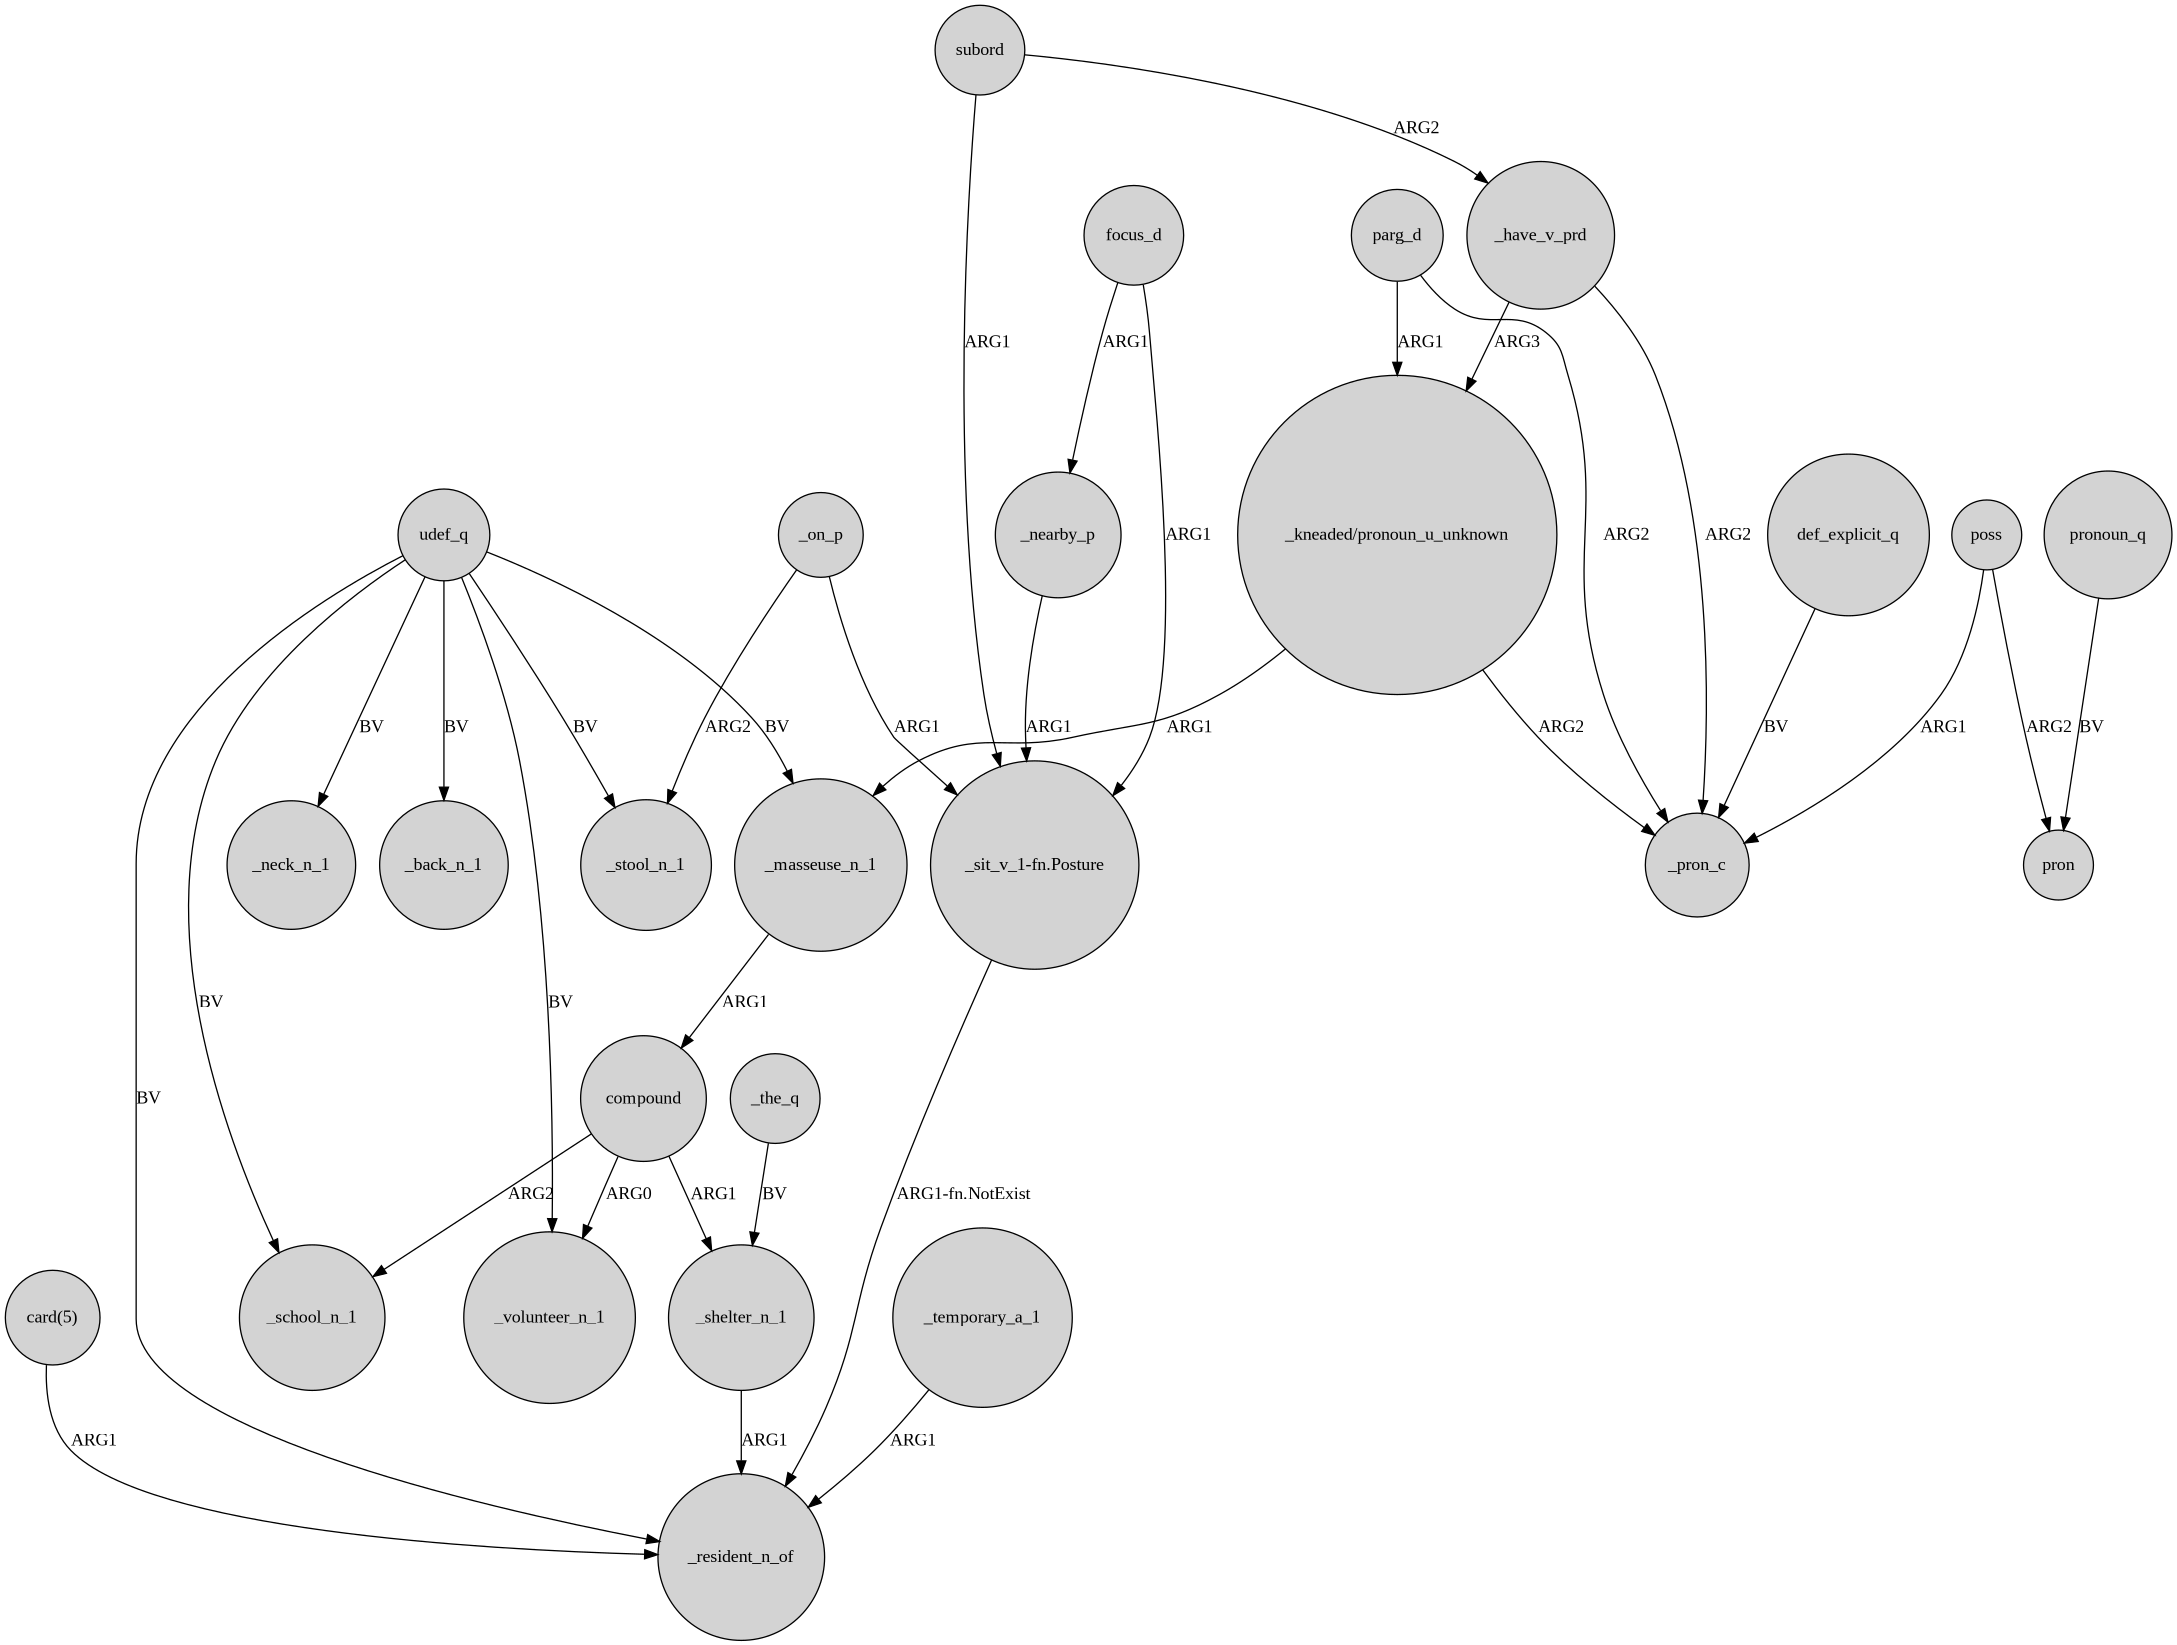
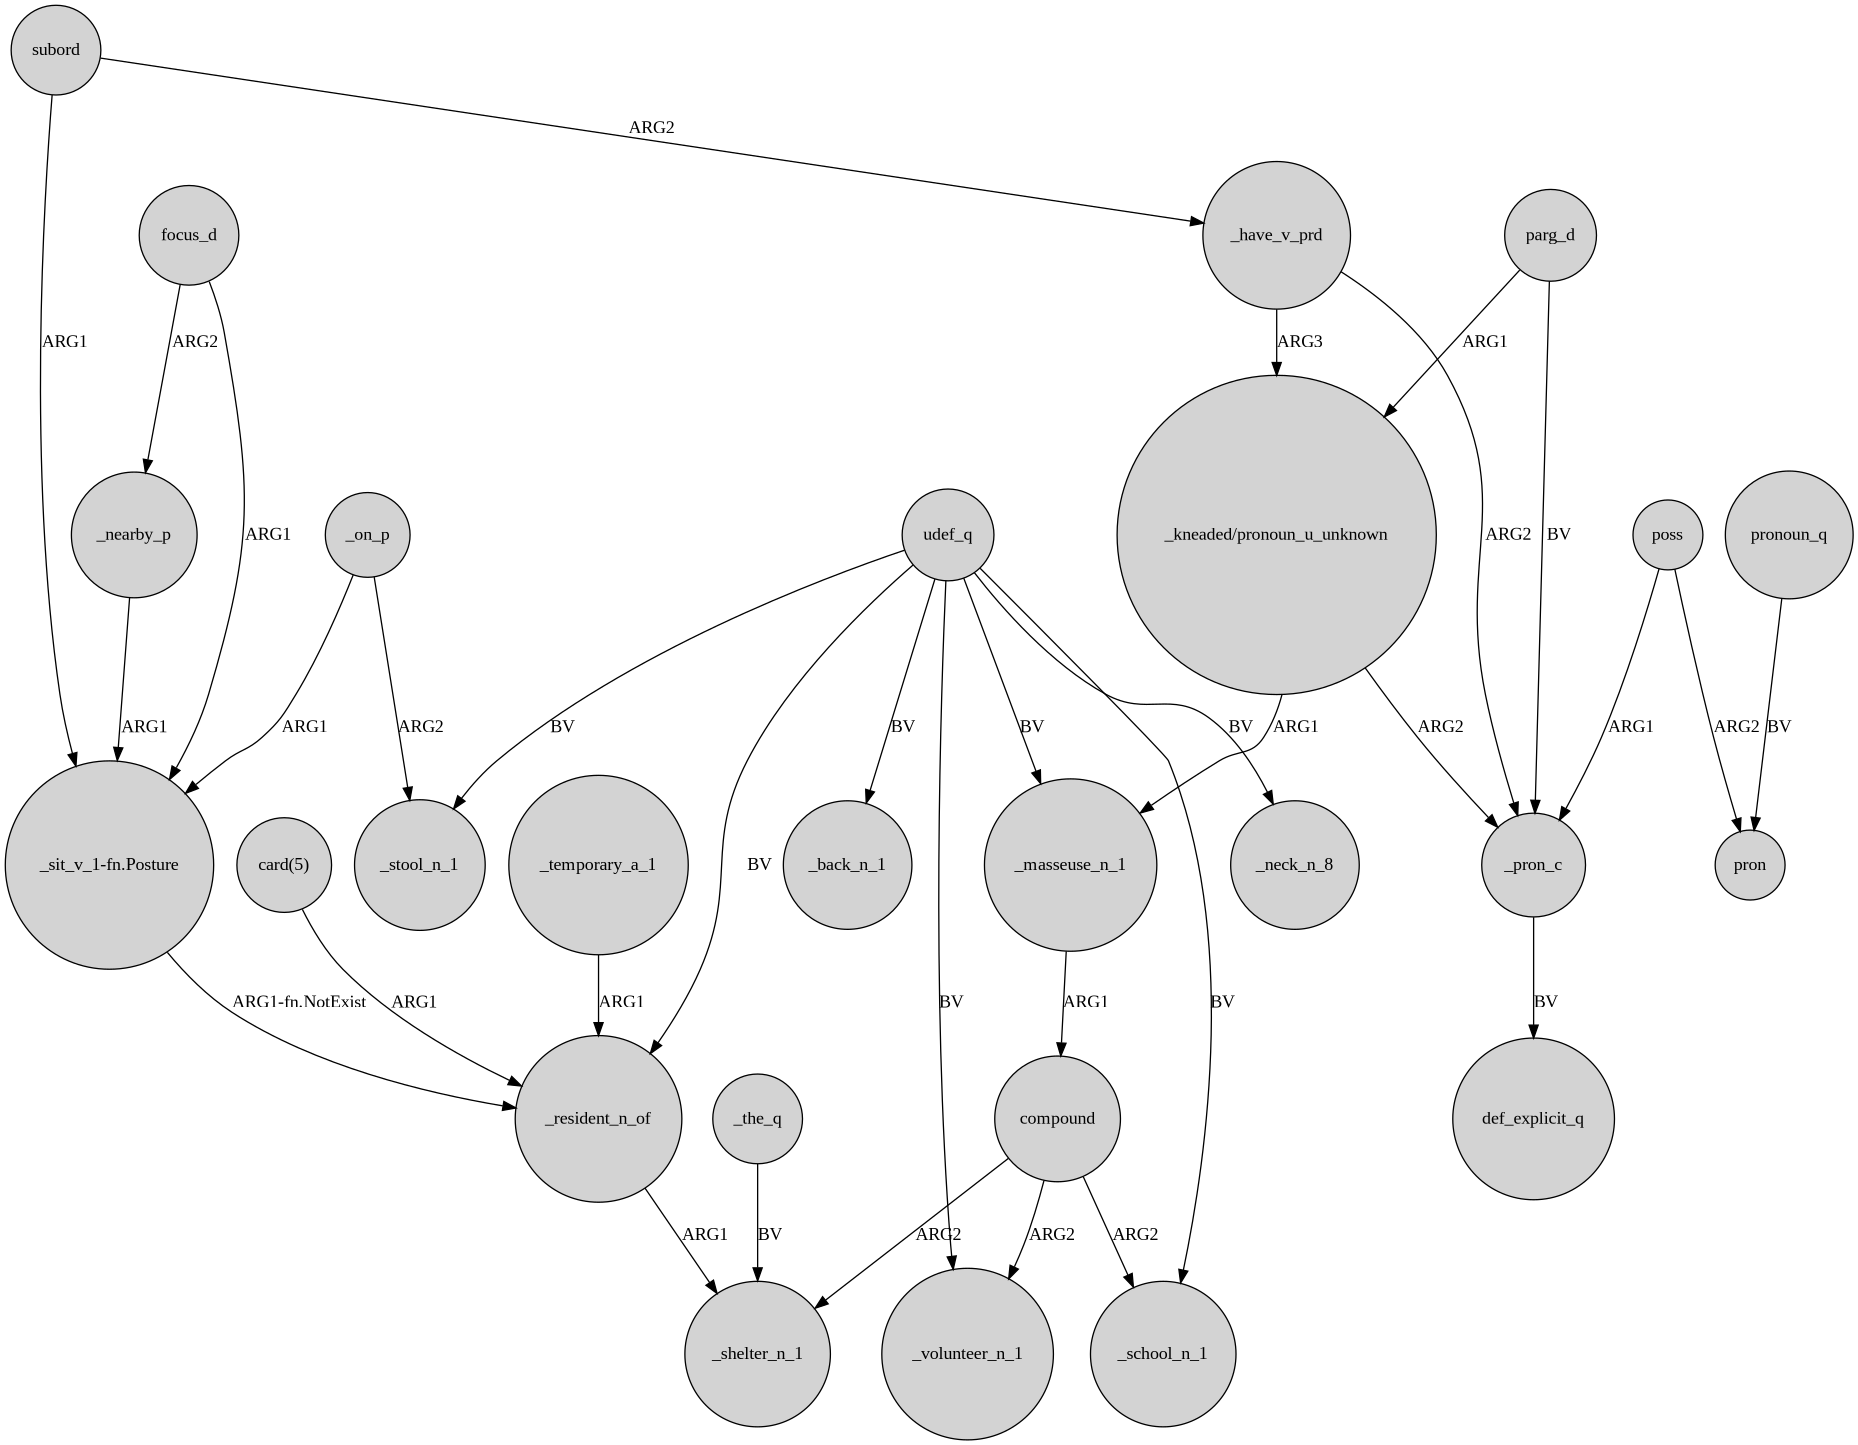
(1126, 342) -> (196, 342)
(1627, 535) -> (1559, 535)
(1770, 707) -> (1534, 971)
(291, 865) -> (1295, 865)
(629, 1195) -> (1052, 1235)
(714, 1195) -> (939, 1235)
(741, 1426) -> (677, 1235)
